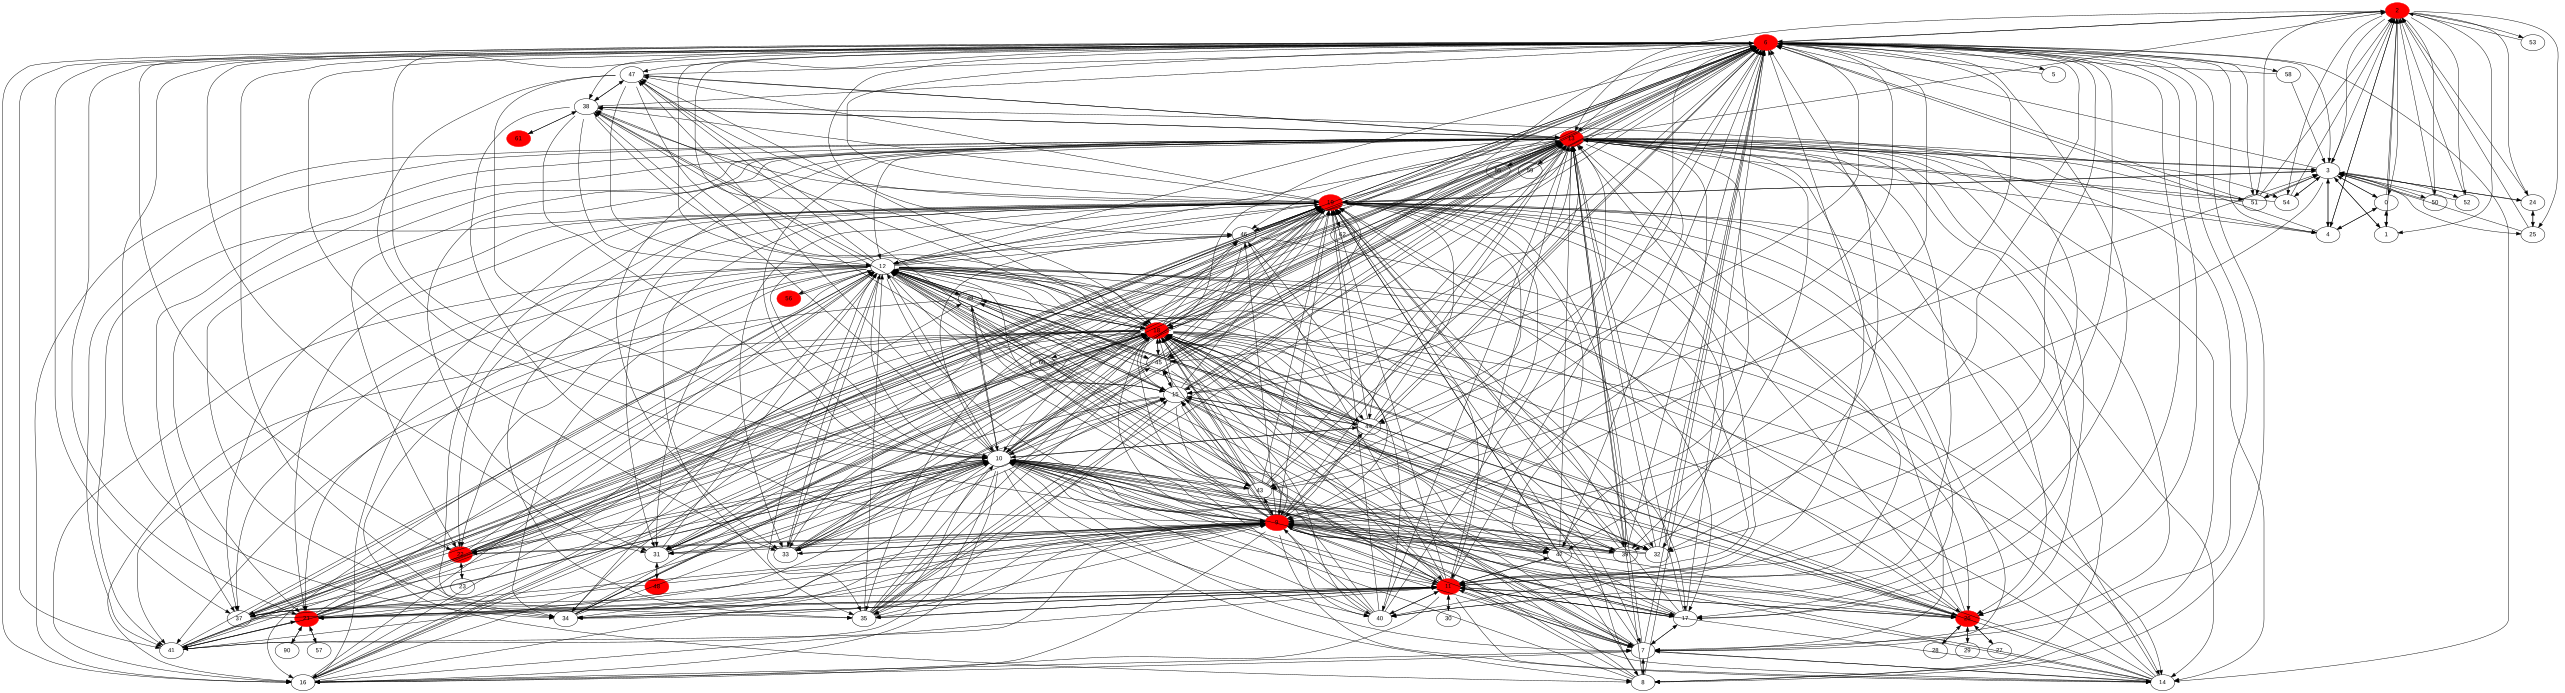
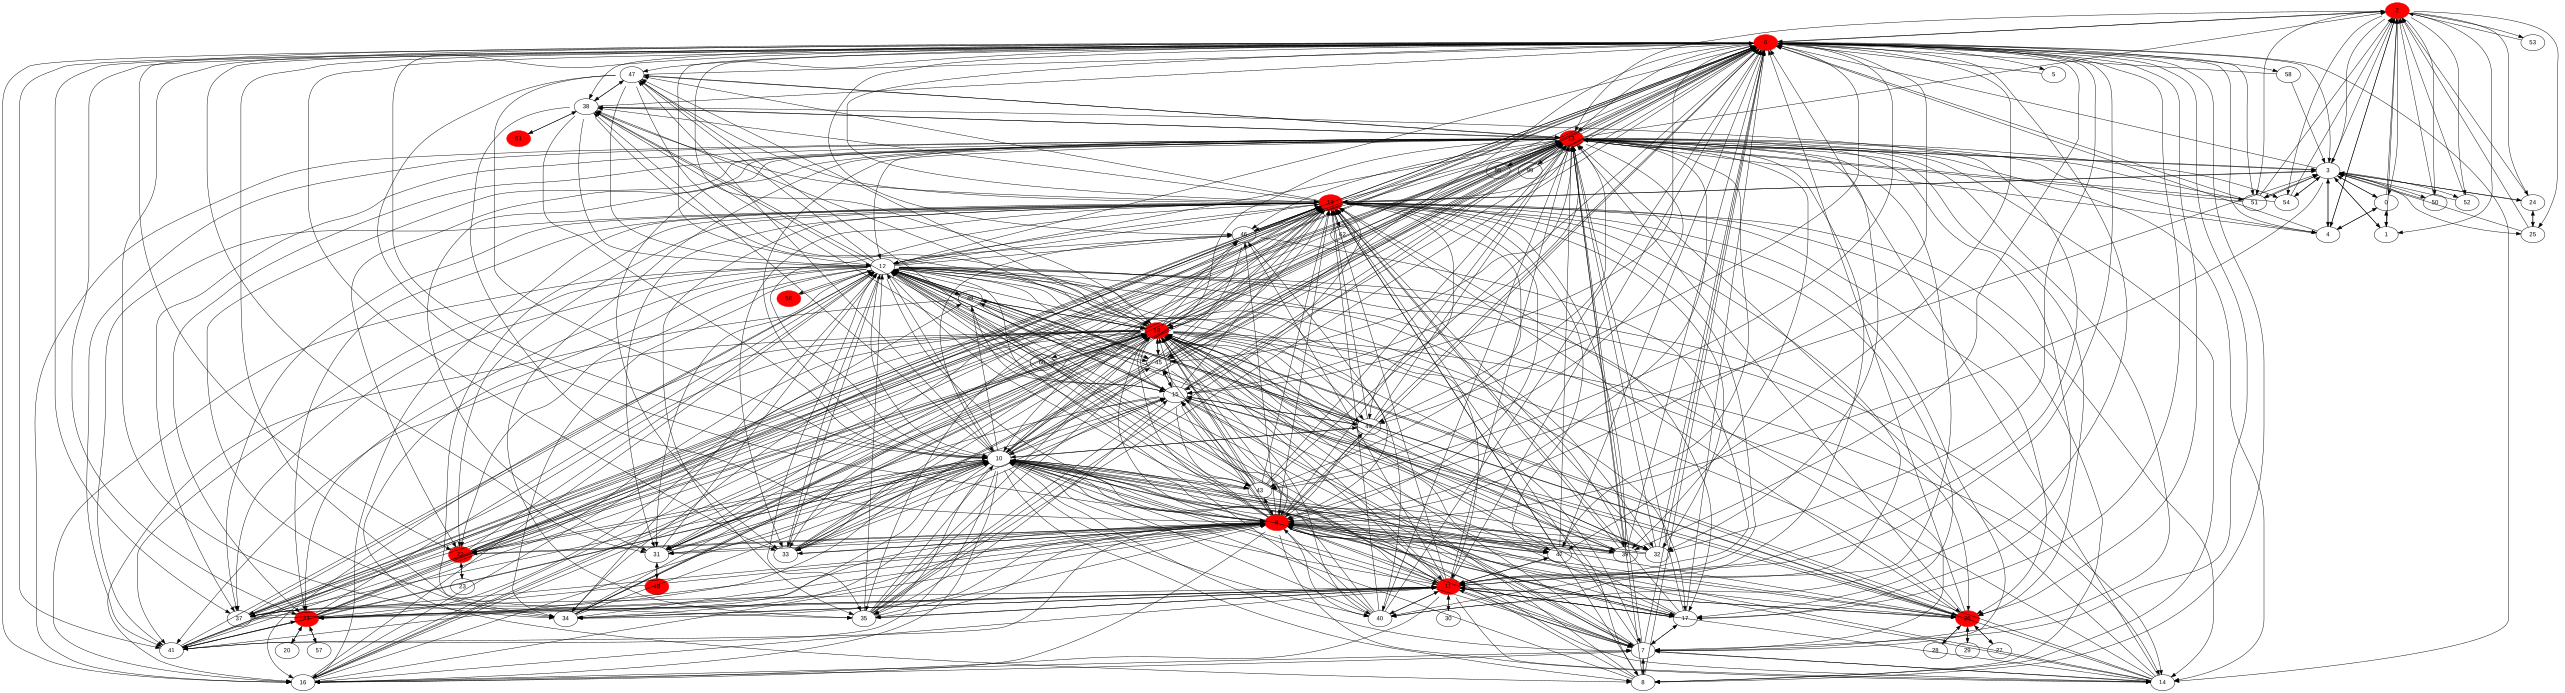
(1530, 171) -> (1530, 171)
(984, 379) -> (1057, 343)
(287, 651) -> (287, 651)
